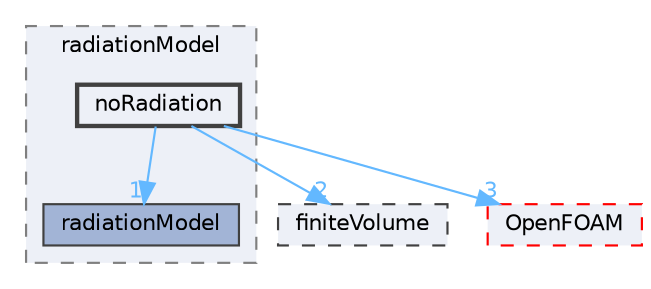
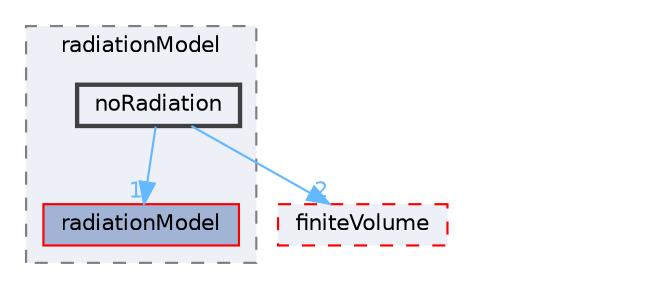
(141, 225) -> (141, 225)
(363, 225) -> (363, 225)
(565, 225) -> none
